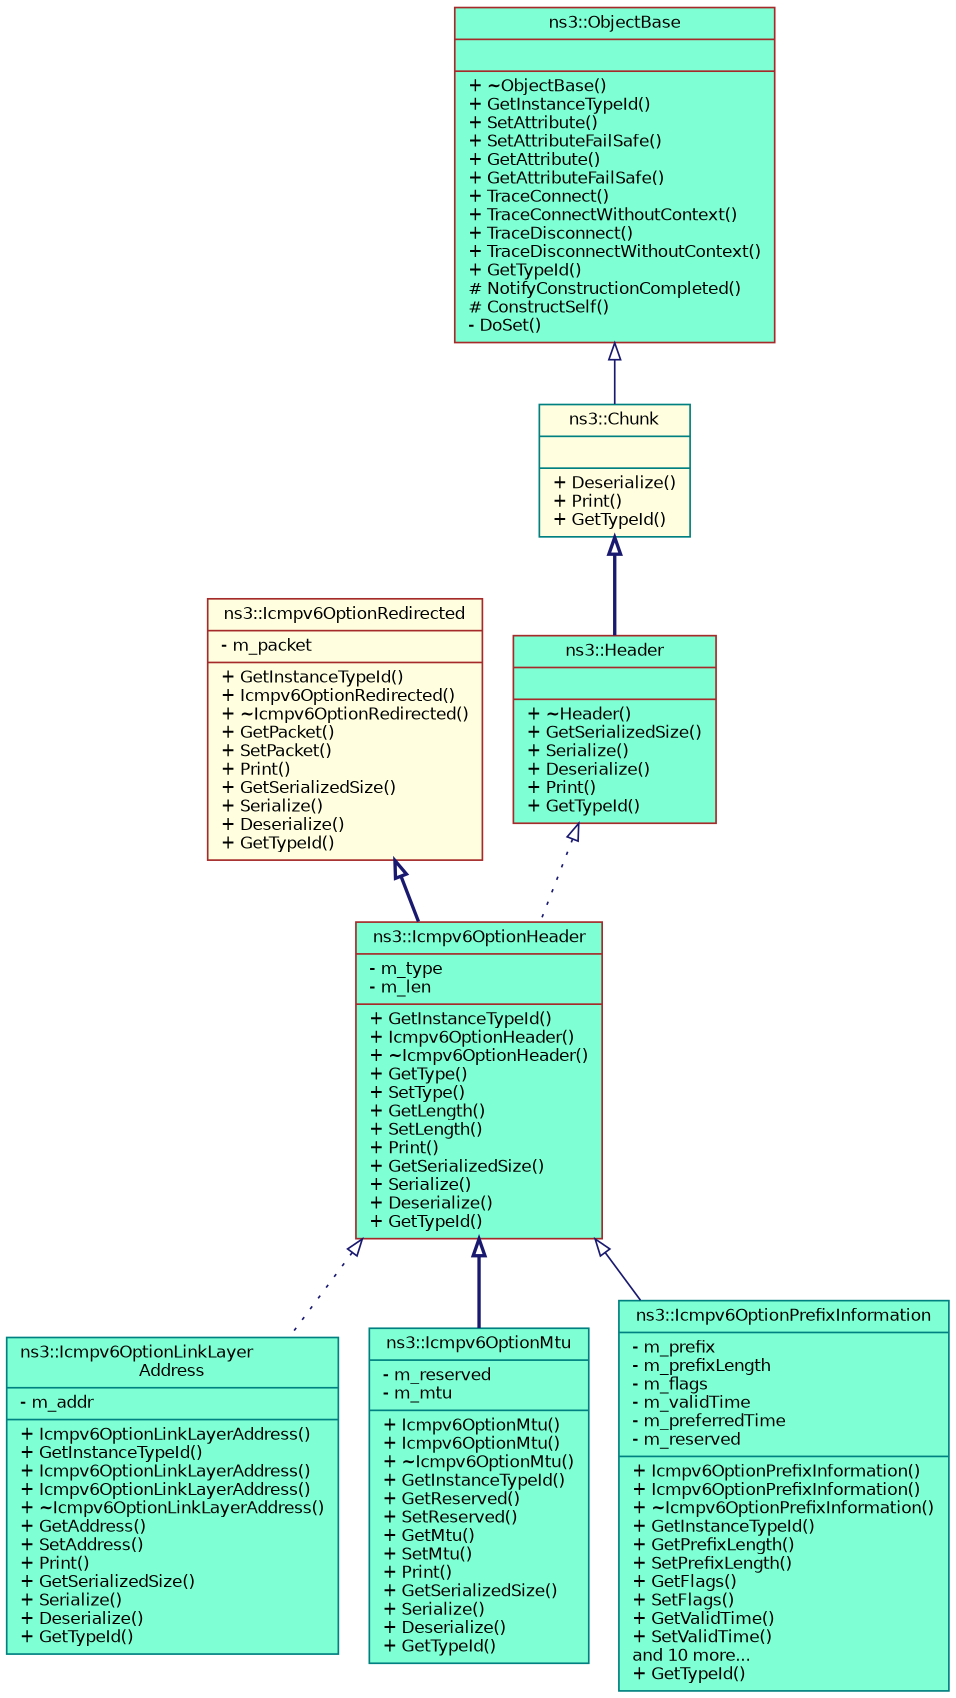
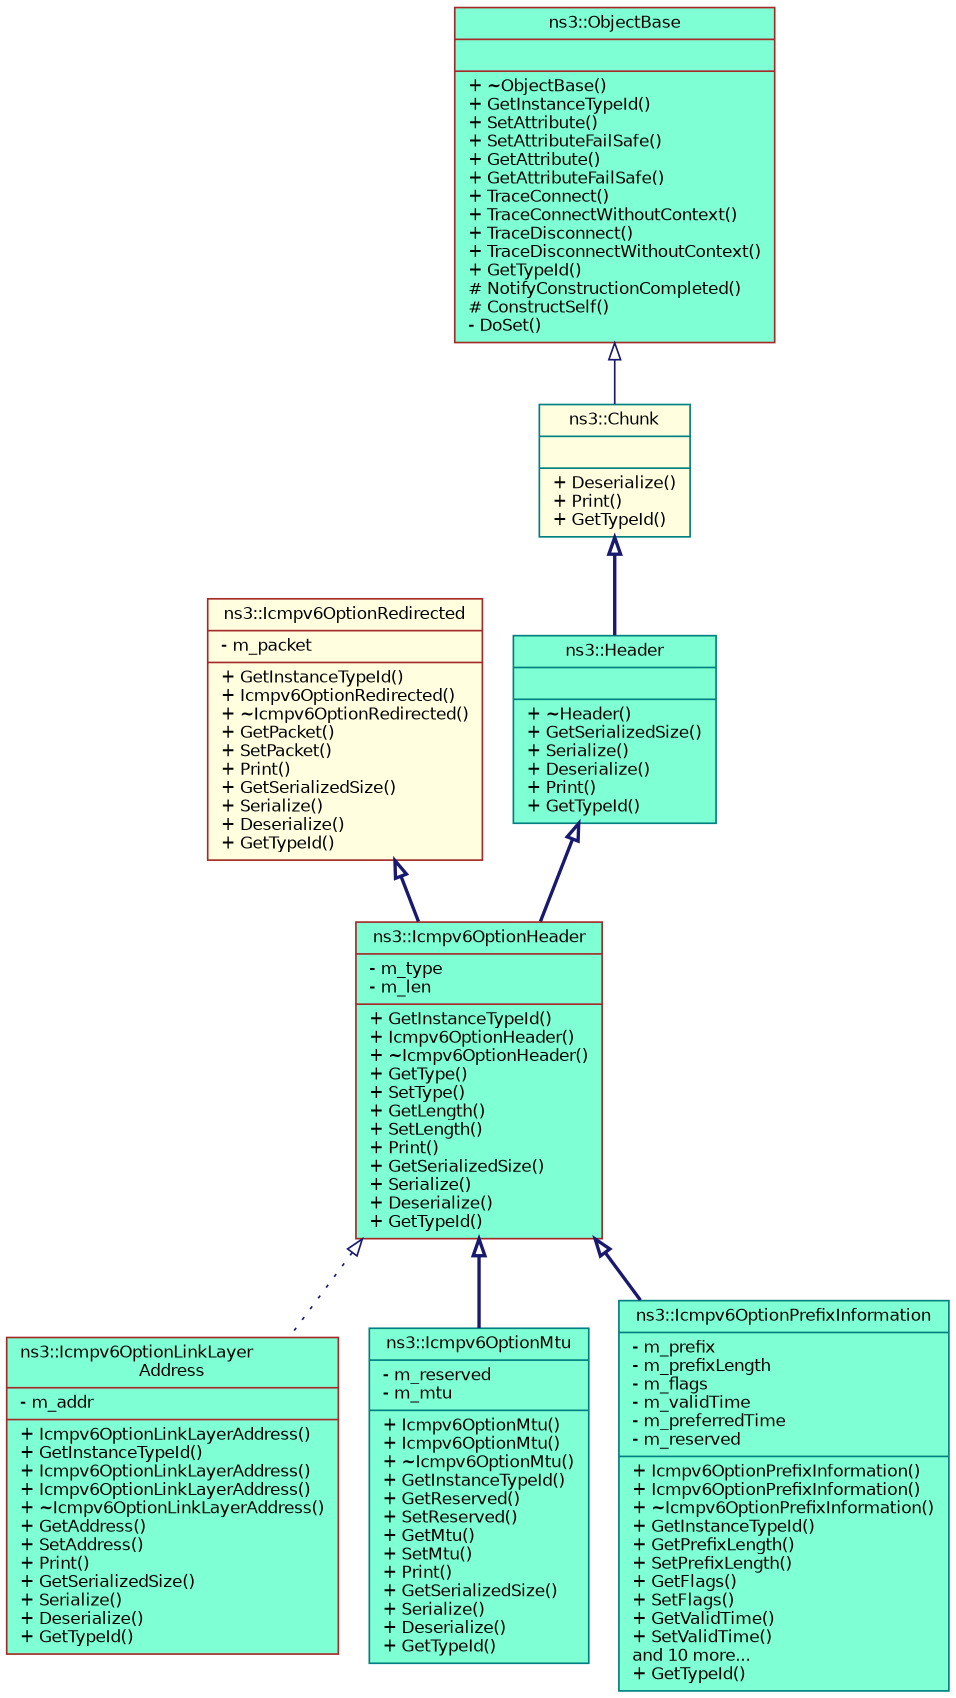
(615, 729) -> (615, 729)
(556, 880) -> (556, 880)
(623, 1276) -> (623, 1276)
(173, 1496) -> (173, 1496)
